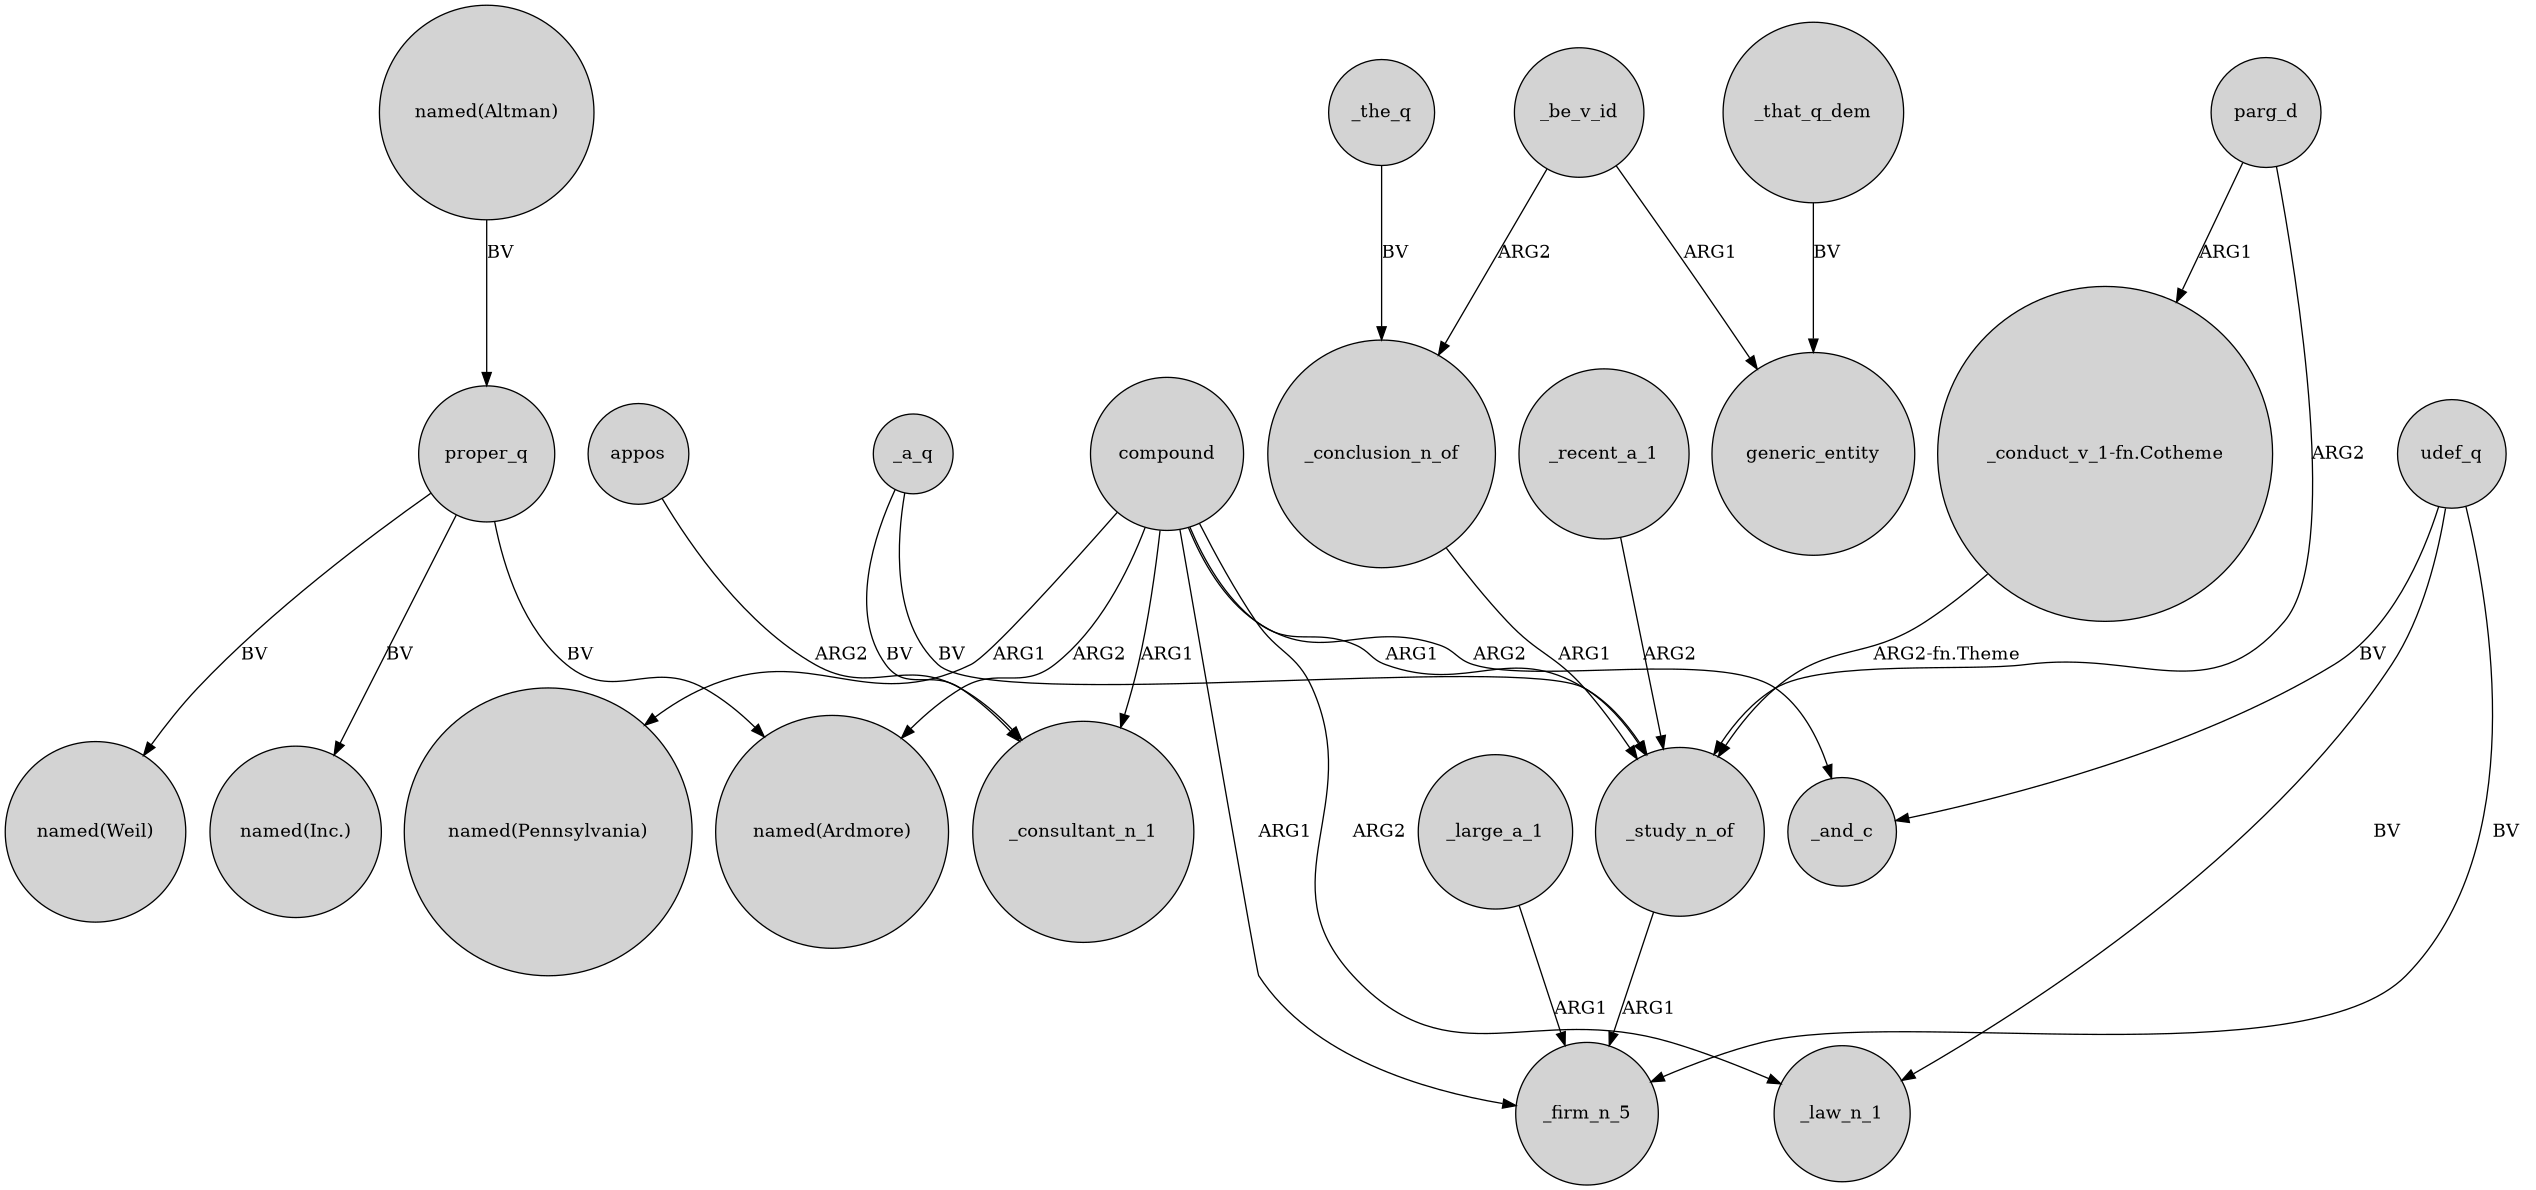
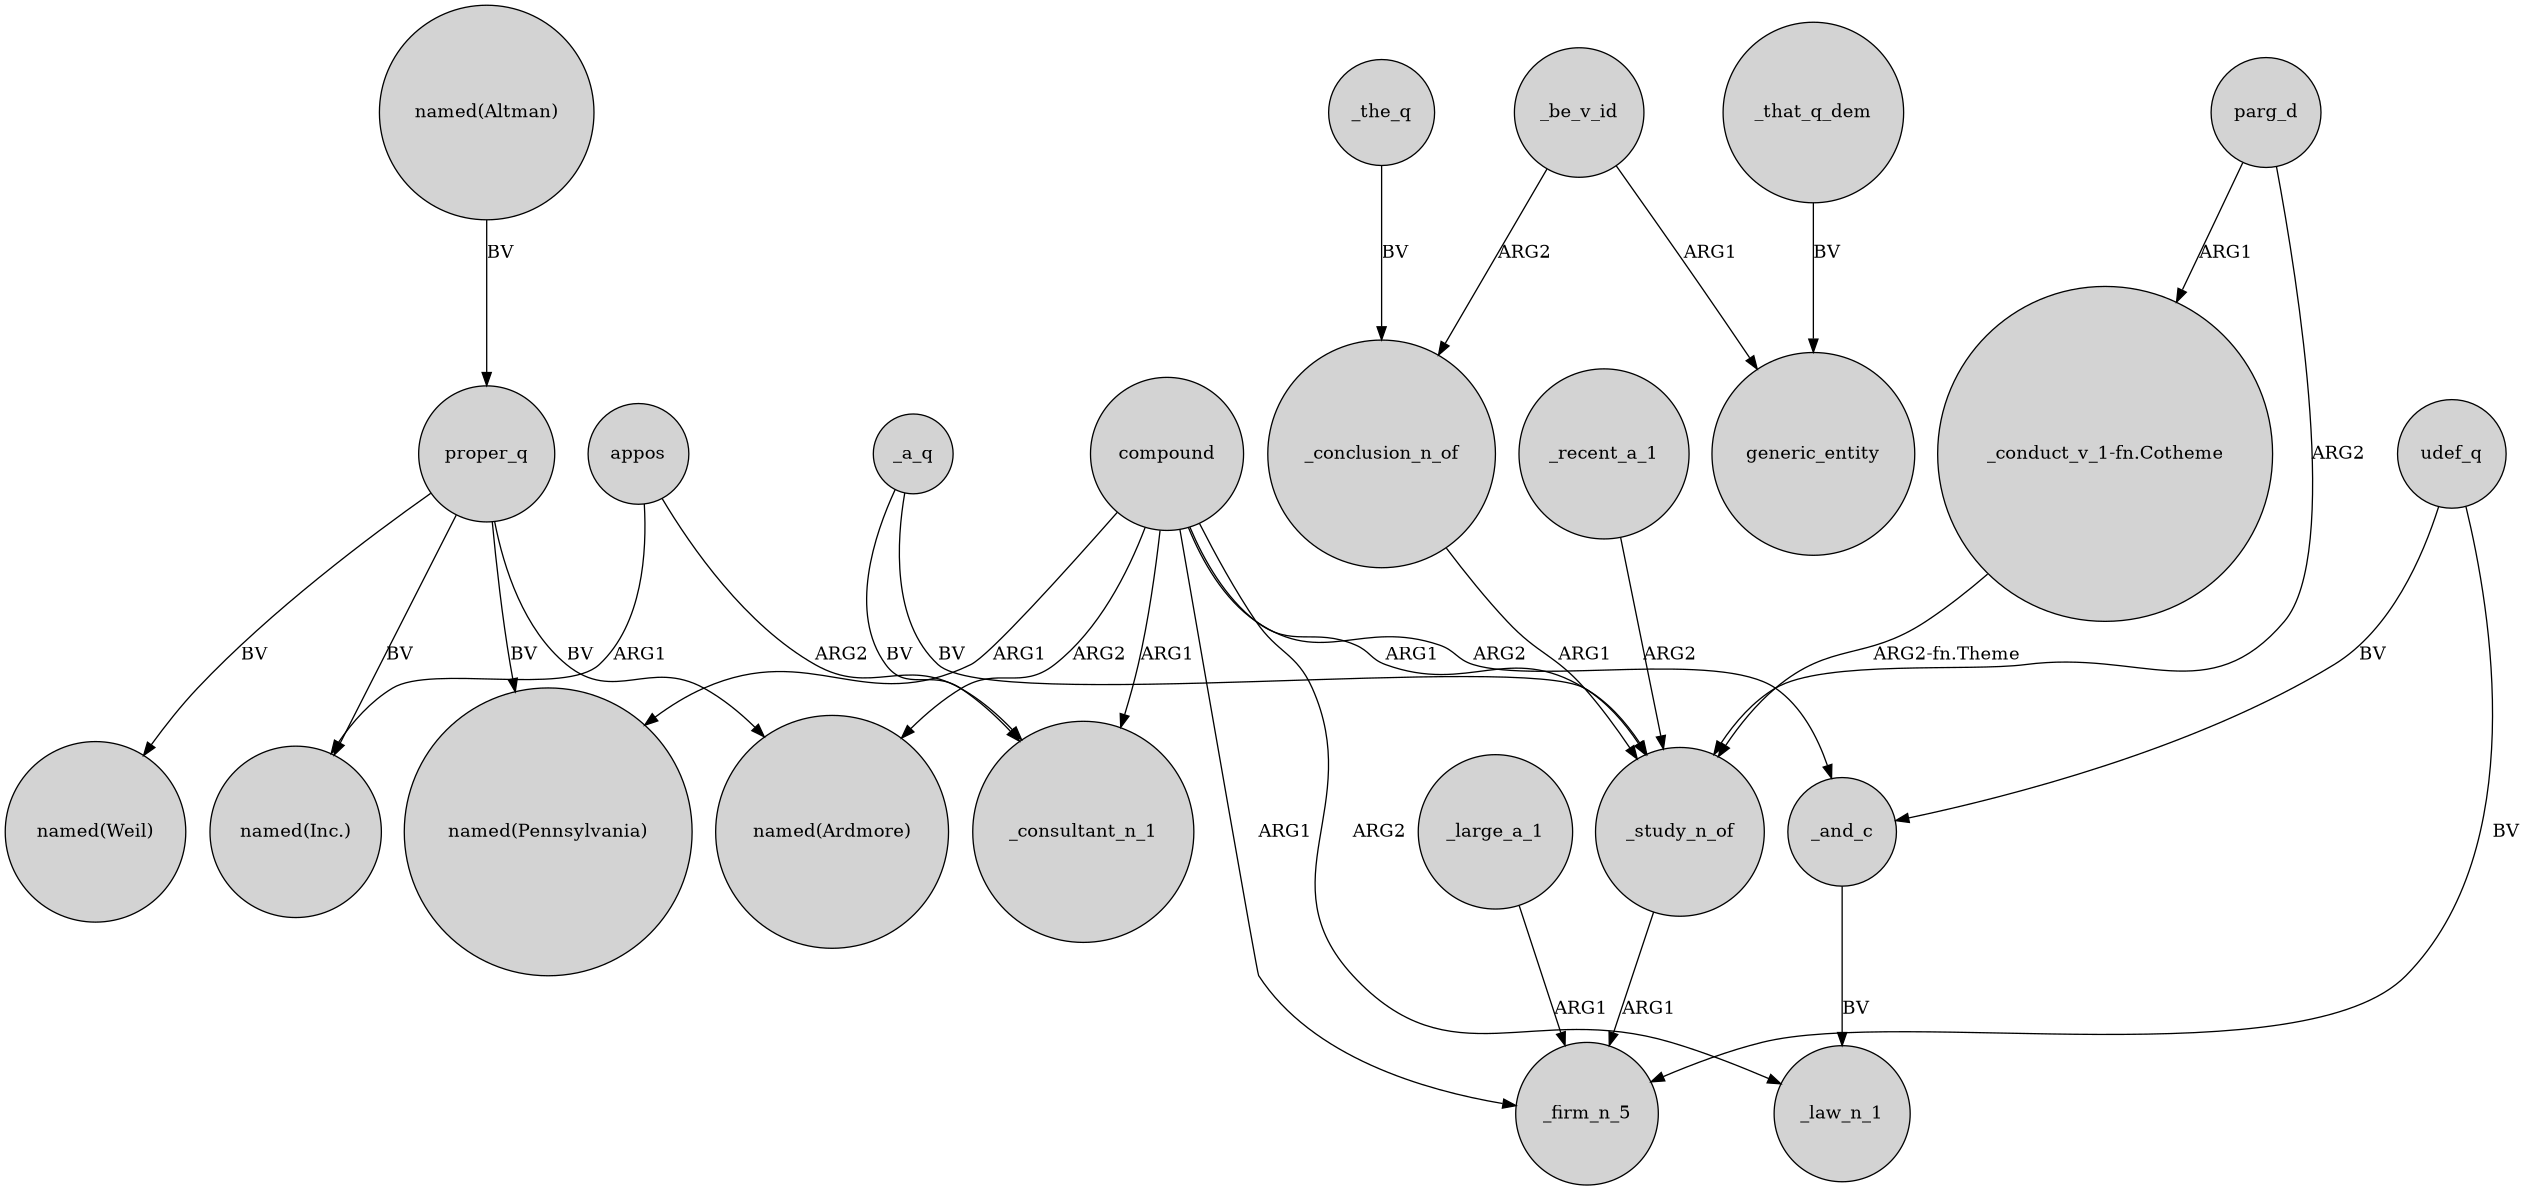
none -> (501, 601)
none -> (544, 679)
(2238, 840) -> (1842, 959)
